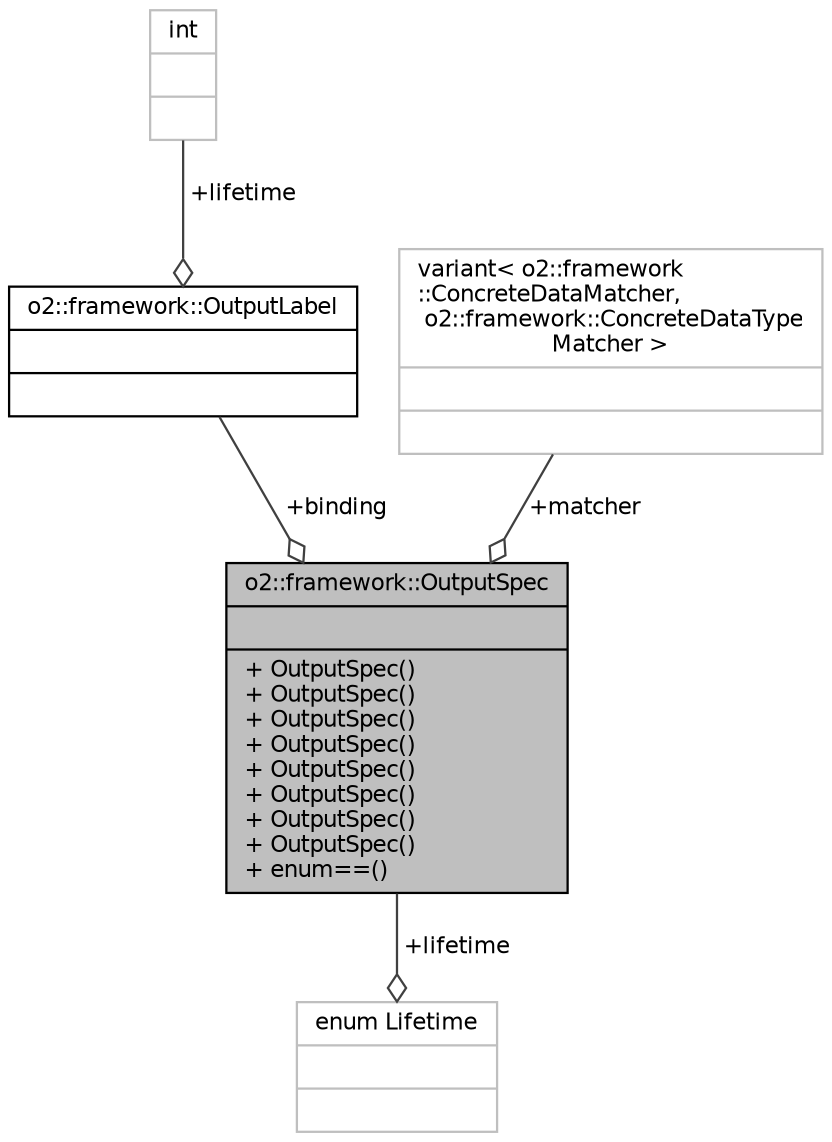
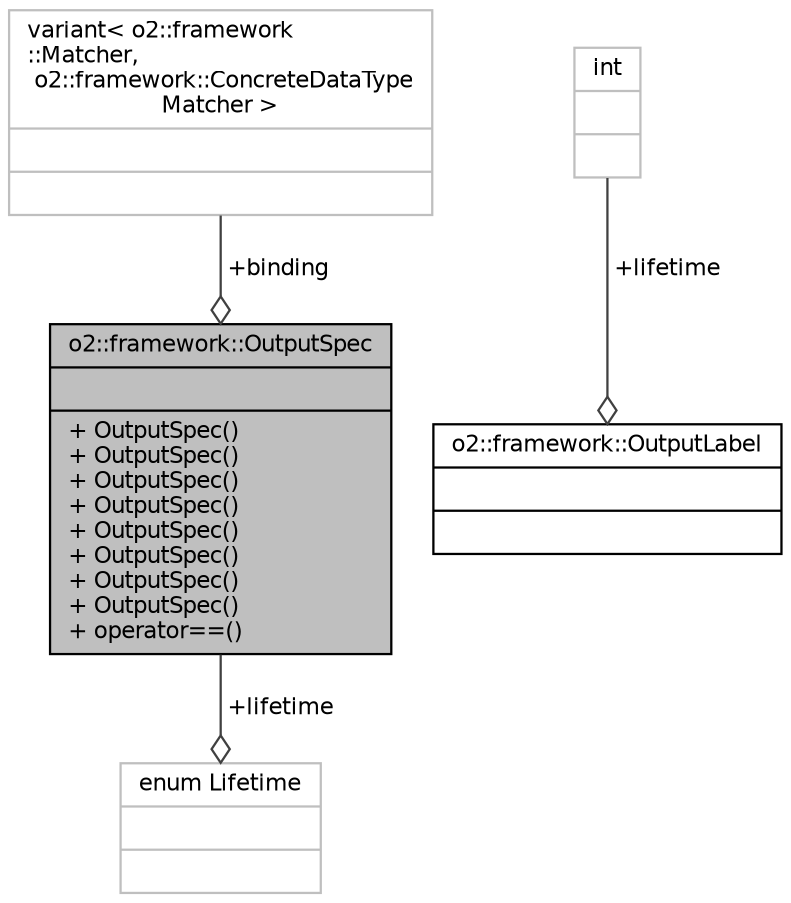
(549, 295) -> (83, 56)
(255, 478) -> none
(581, 508) -> (275, 270)
(317, 870) -> (156, 631)
